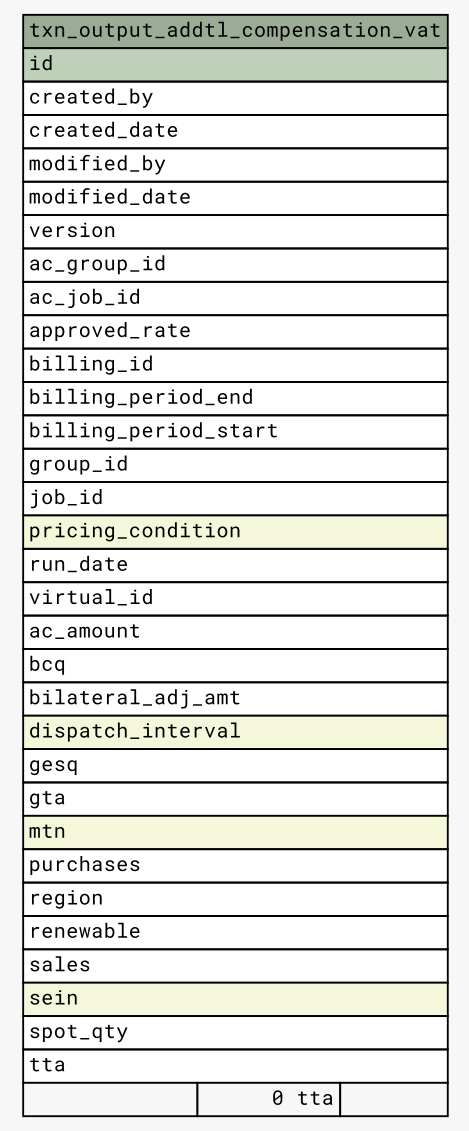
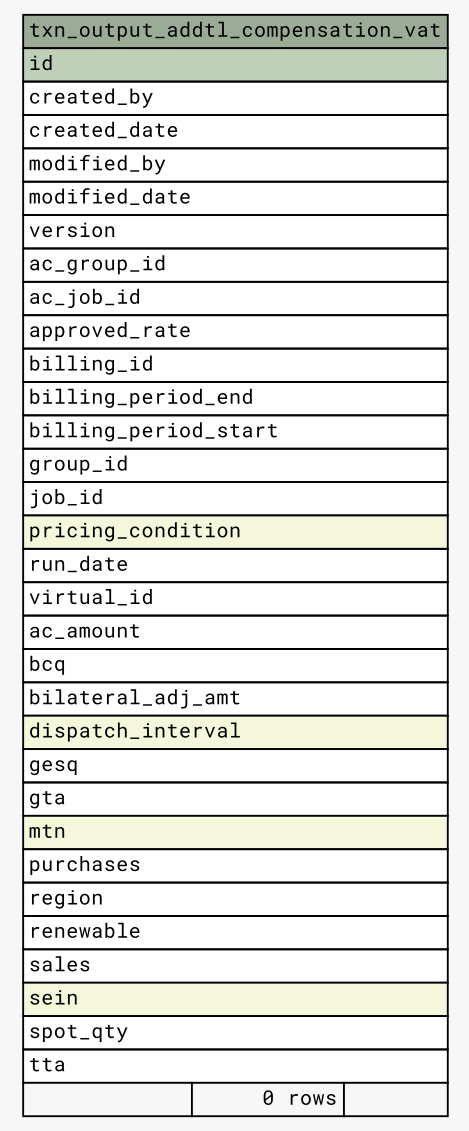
(303, 1099) -> (300, 1099)
